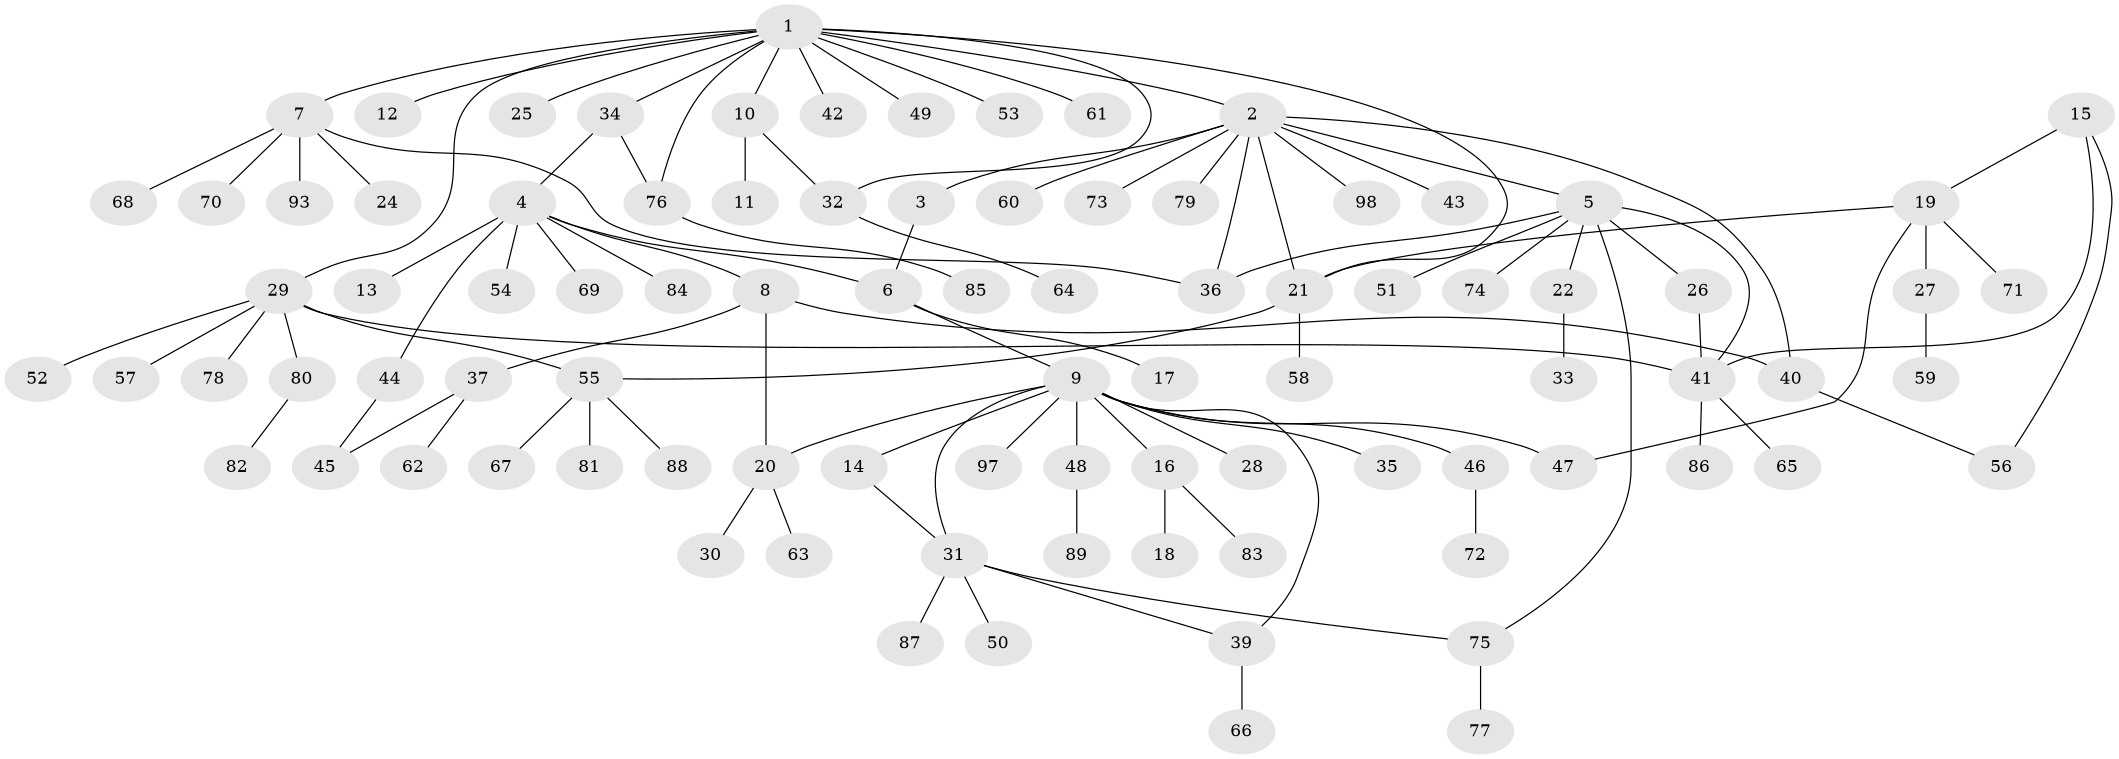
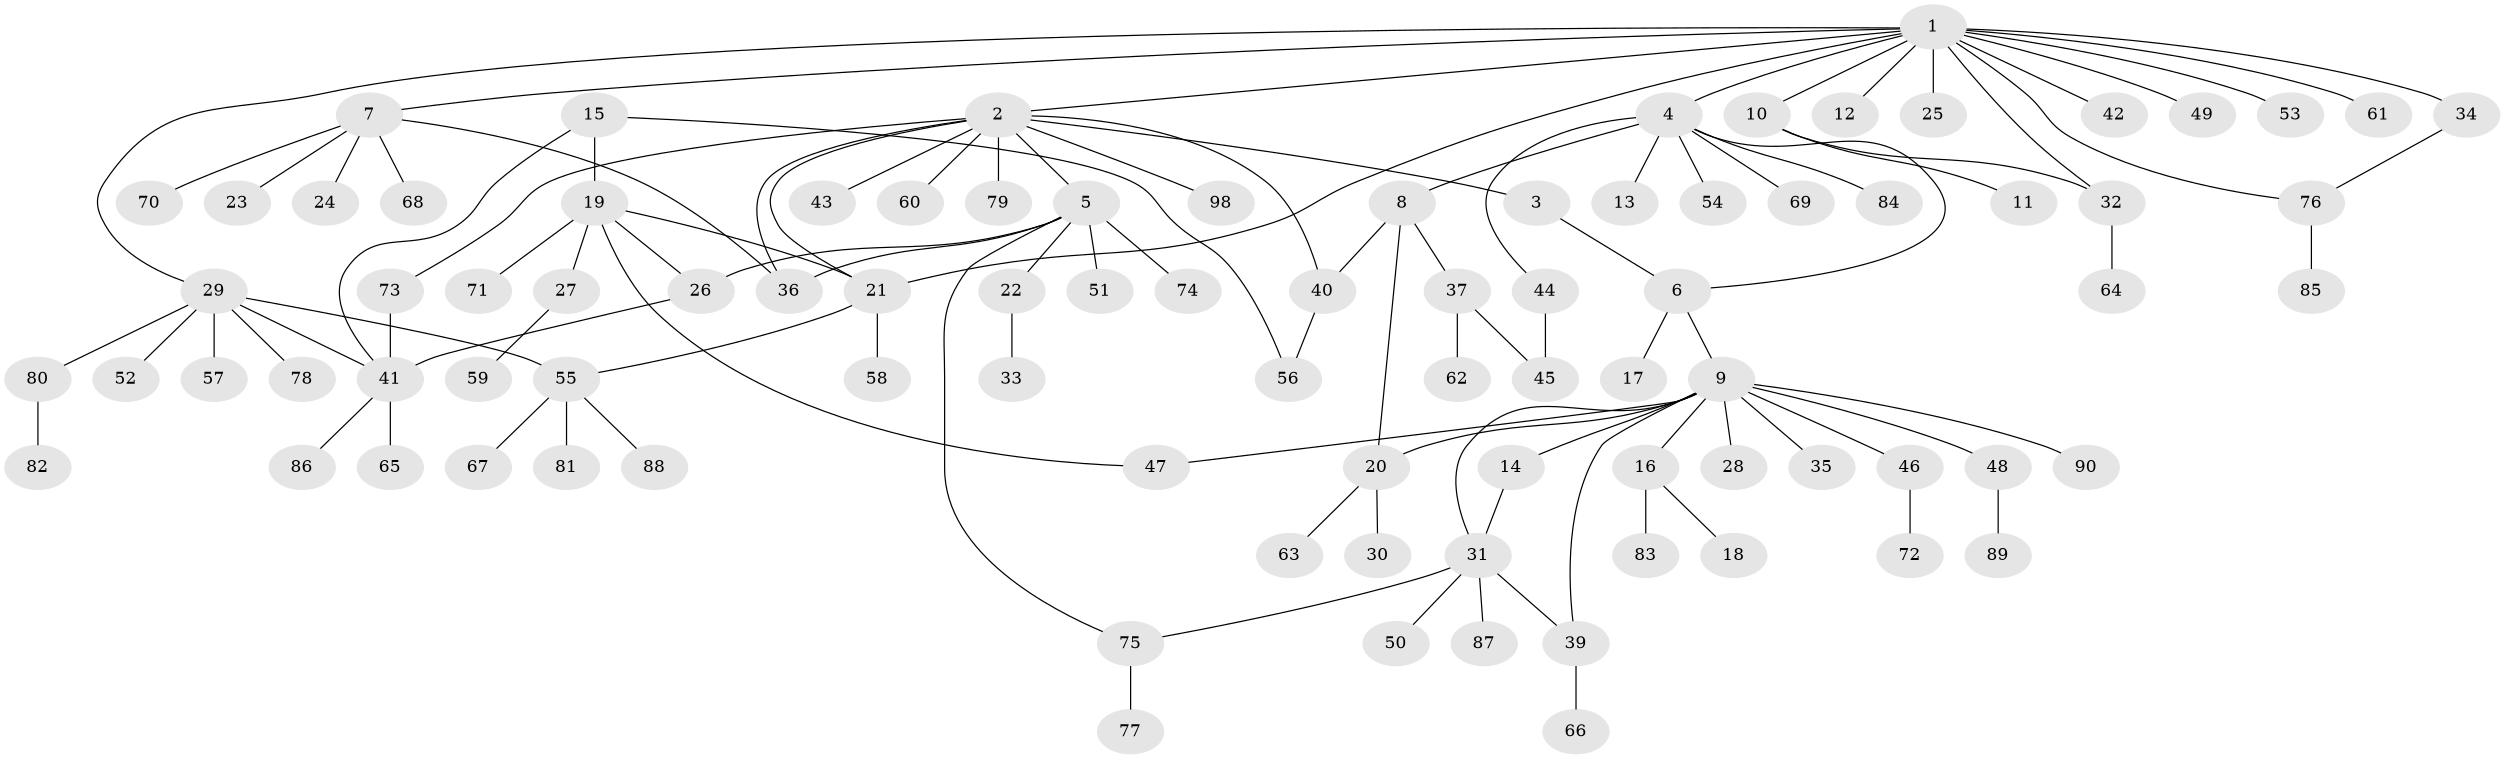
(567, 159) -> (1797, 65)
(300, 203) -> (237, 203)
none -> (648, 247)
(1730, 254) -> (390, 335)
(989, 467) -> (2086, 467)
